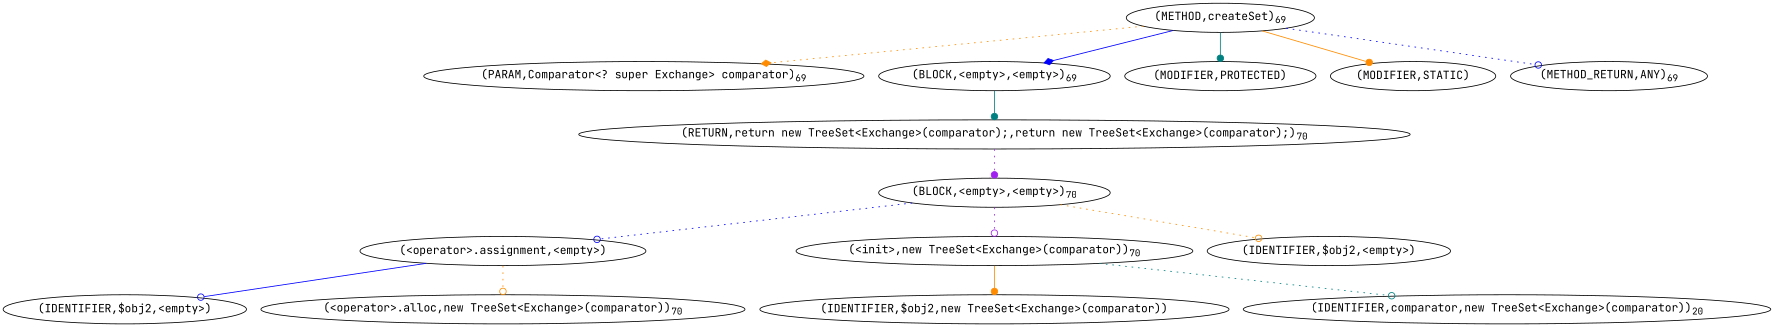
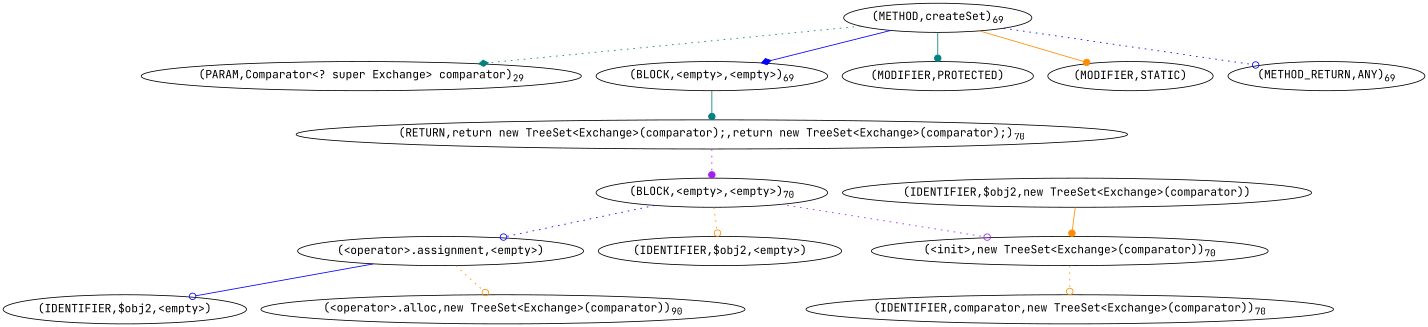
(957, 44) -> (675, 44)
(801, 75) -> (518, 75)
(994, 277) -> (1074, 219)
(1244, 279) -> (1070, 277)
(677, 308) -> (677, 308)
(1698, 308) -> (1260, 308)
